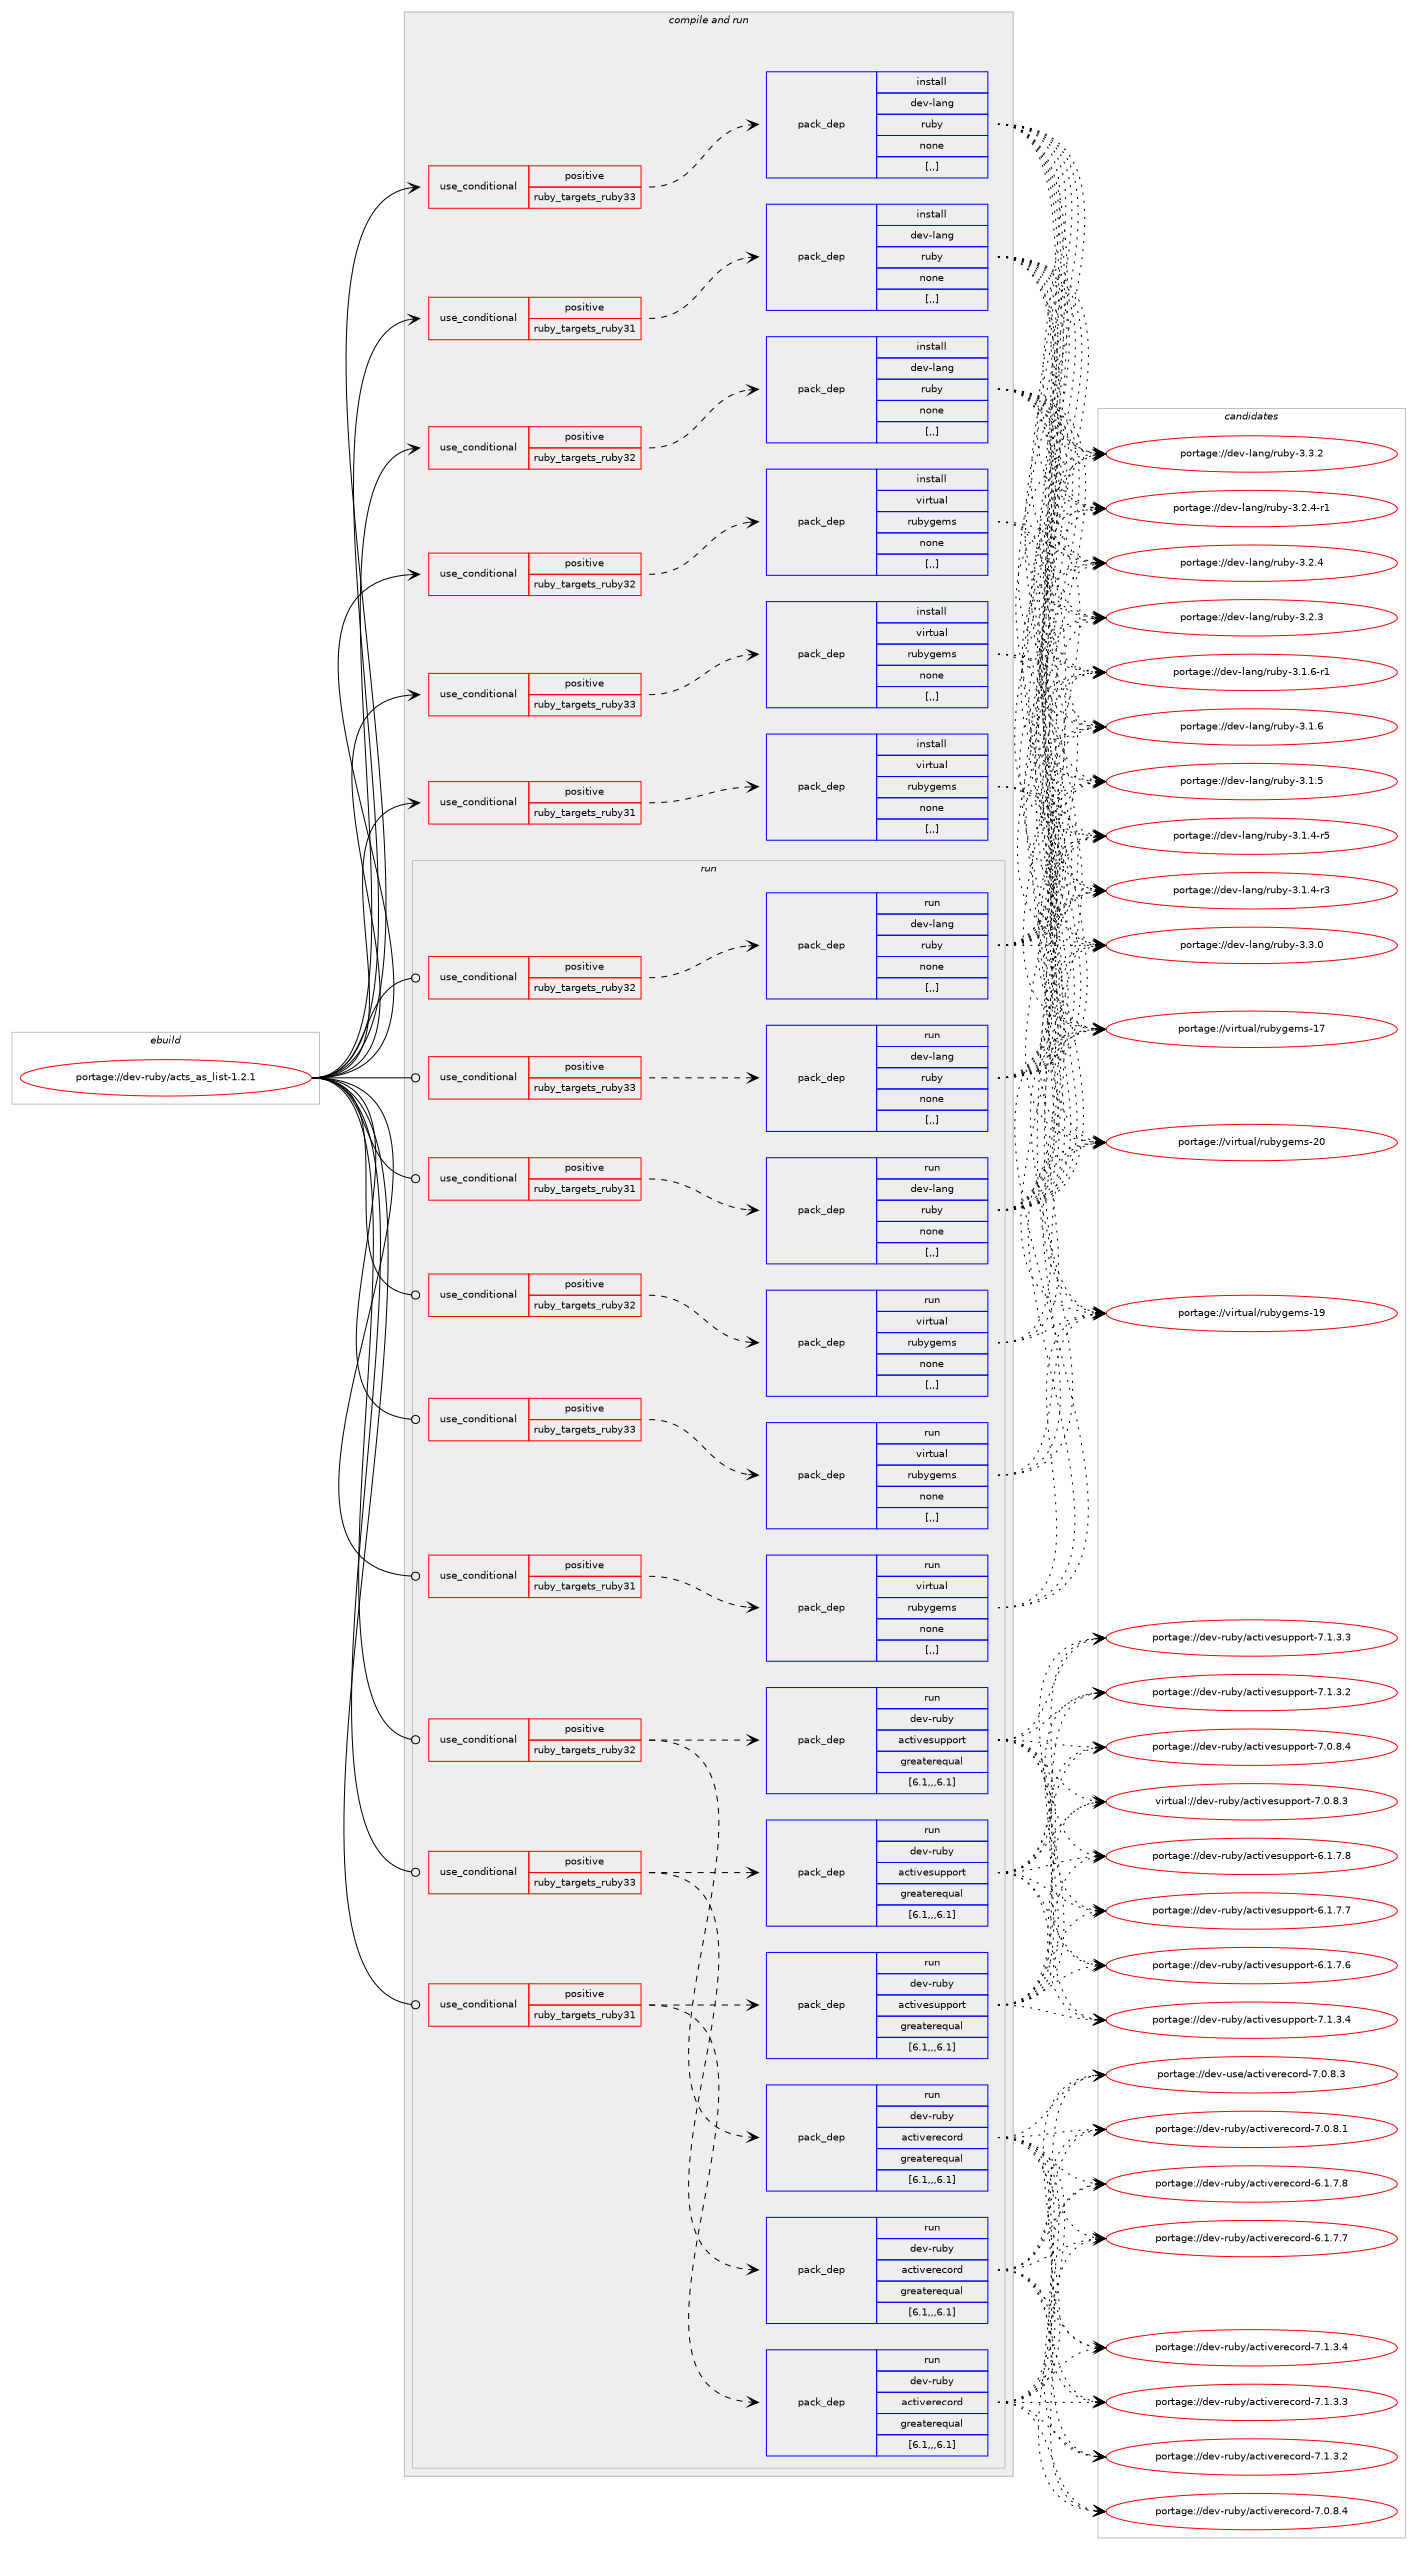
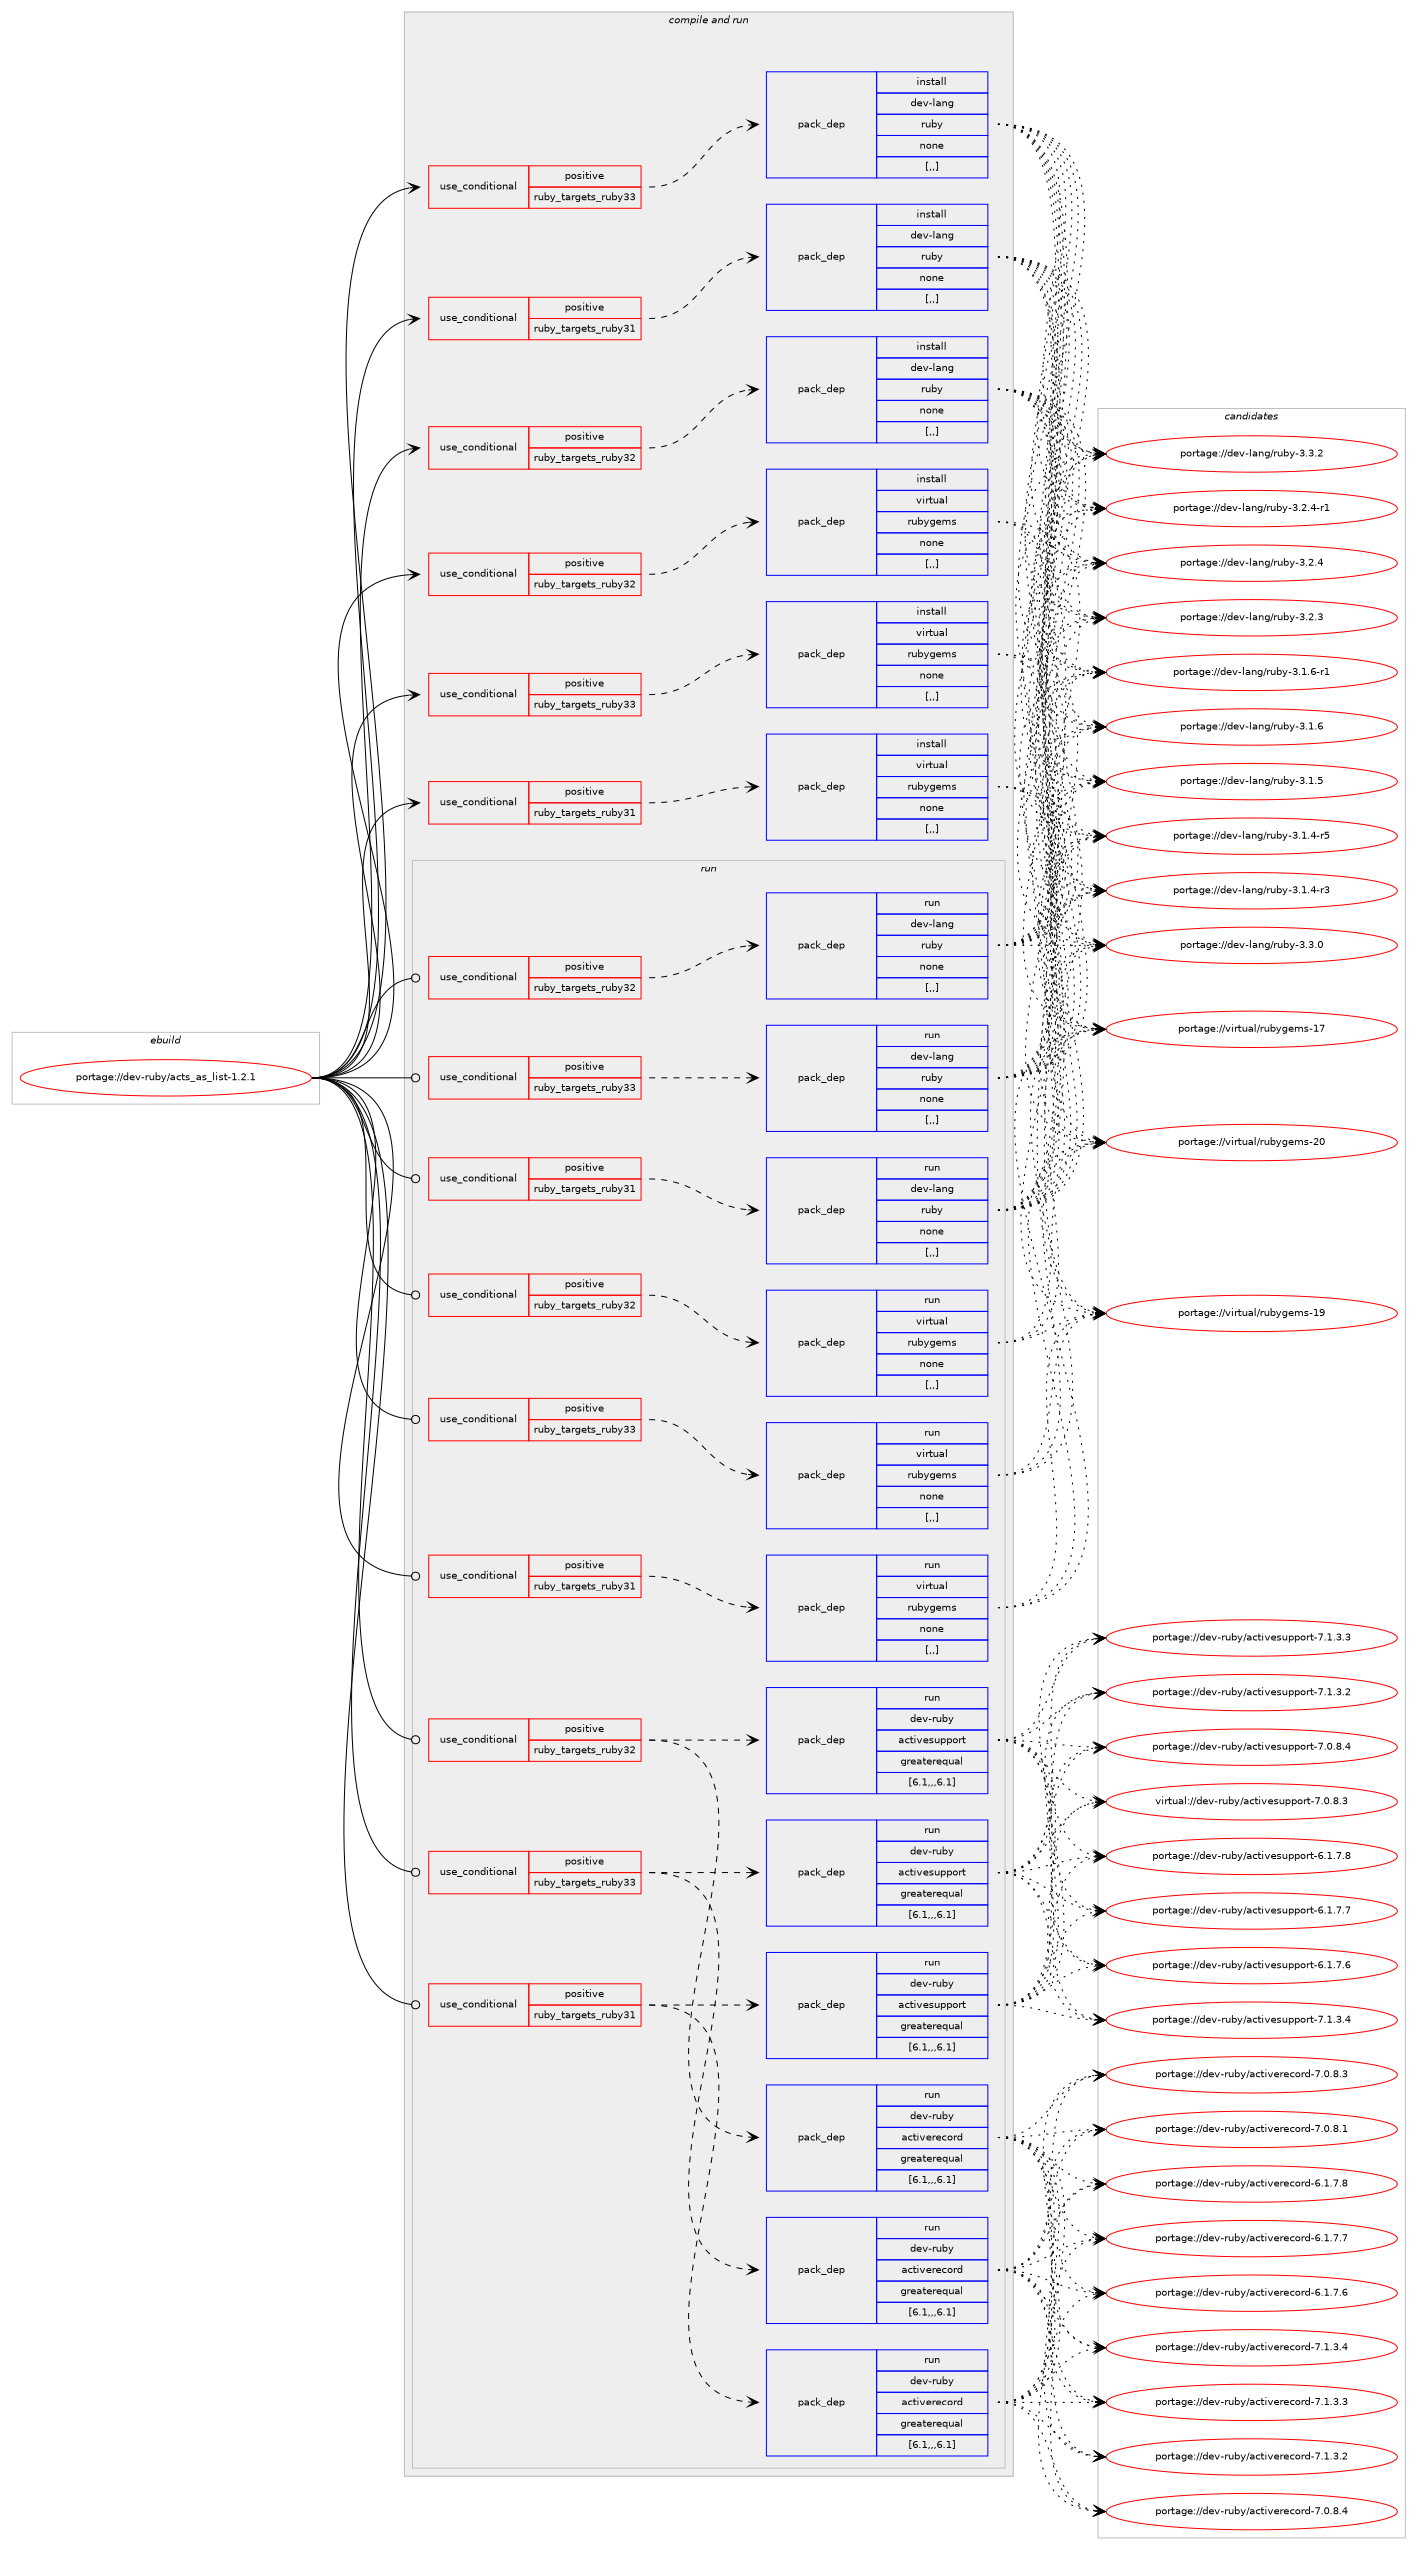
(1252, 2075) -> (1252, 2075)
none -> (1252, 2293)
